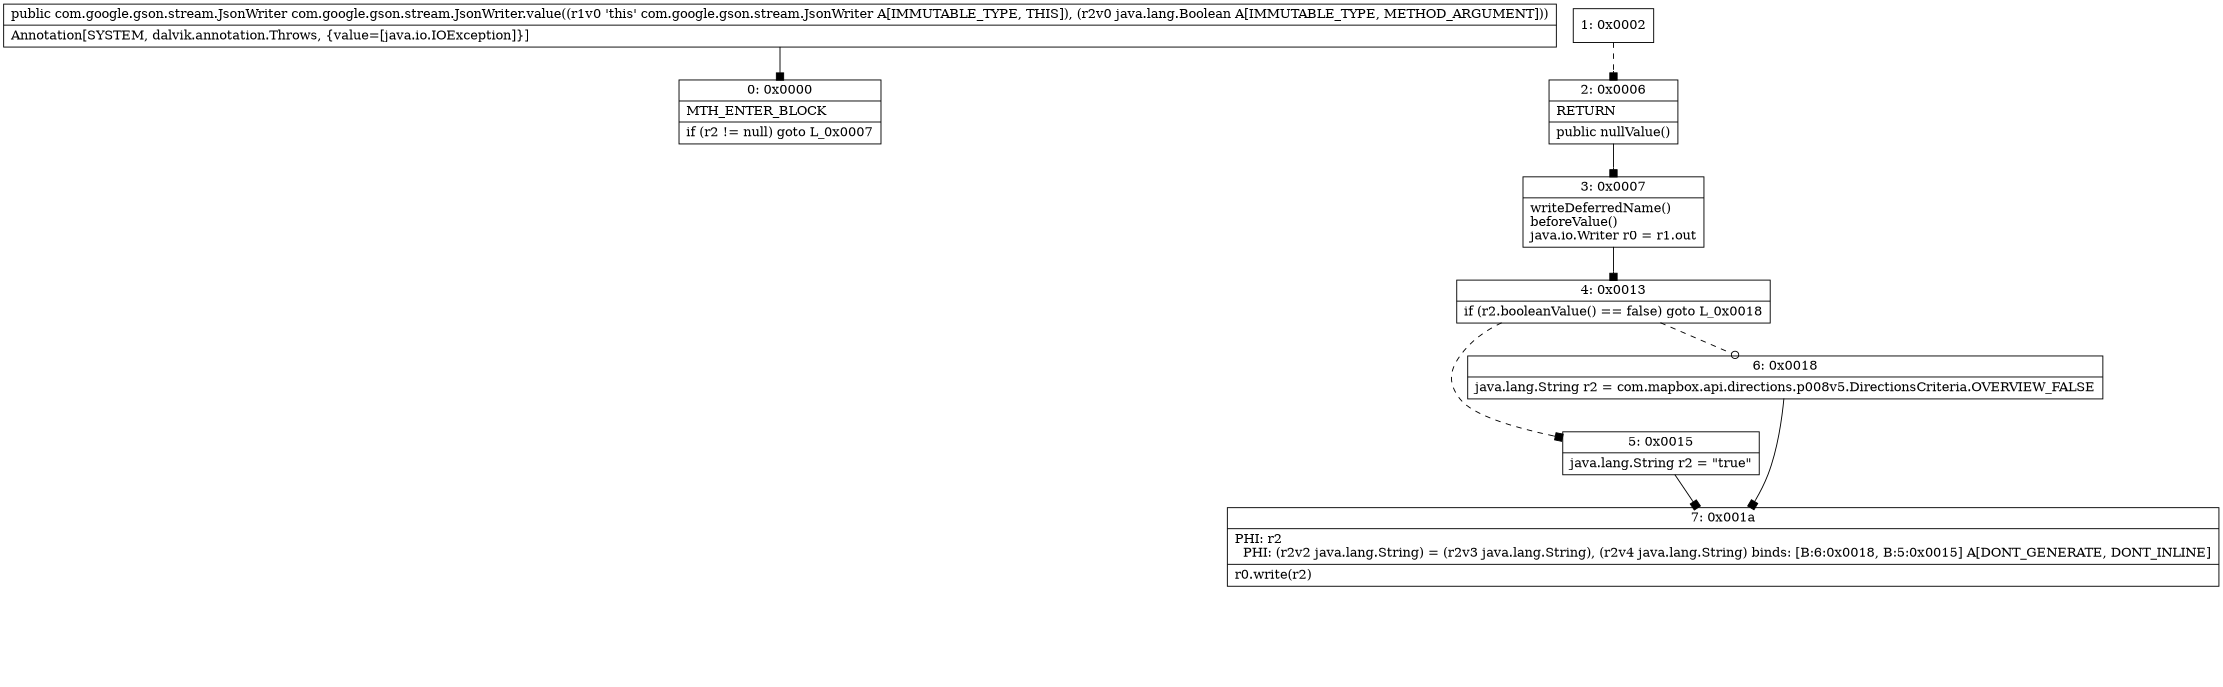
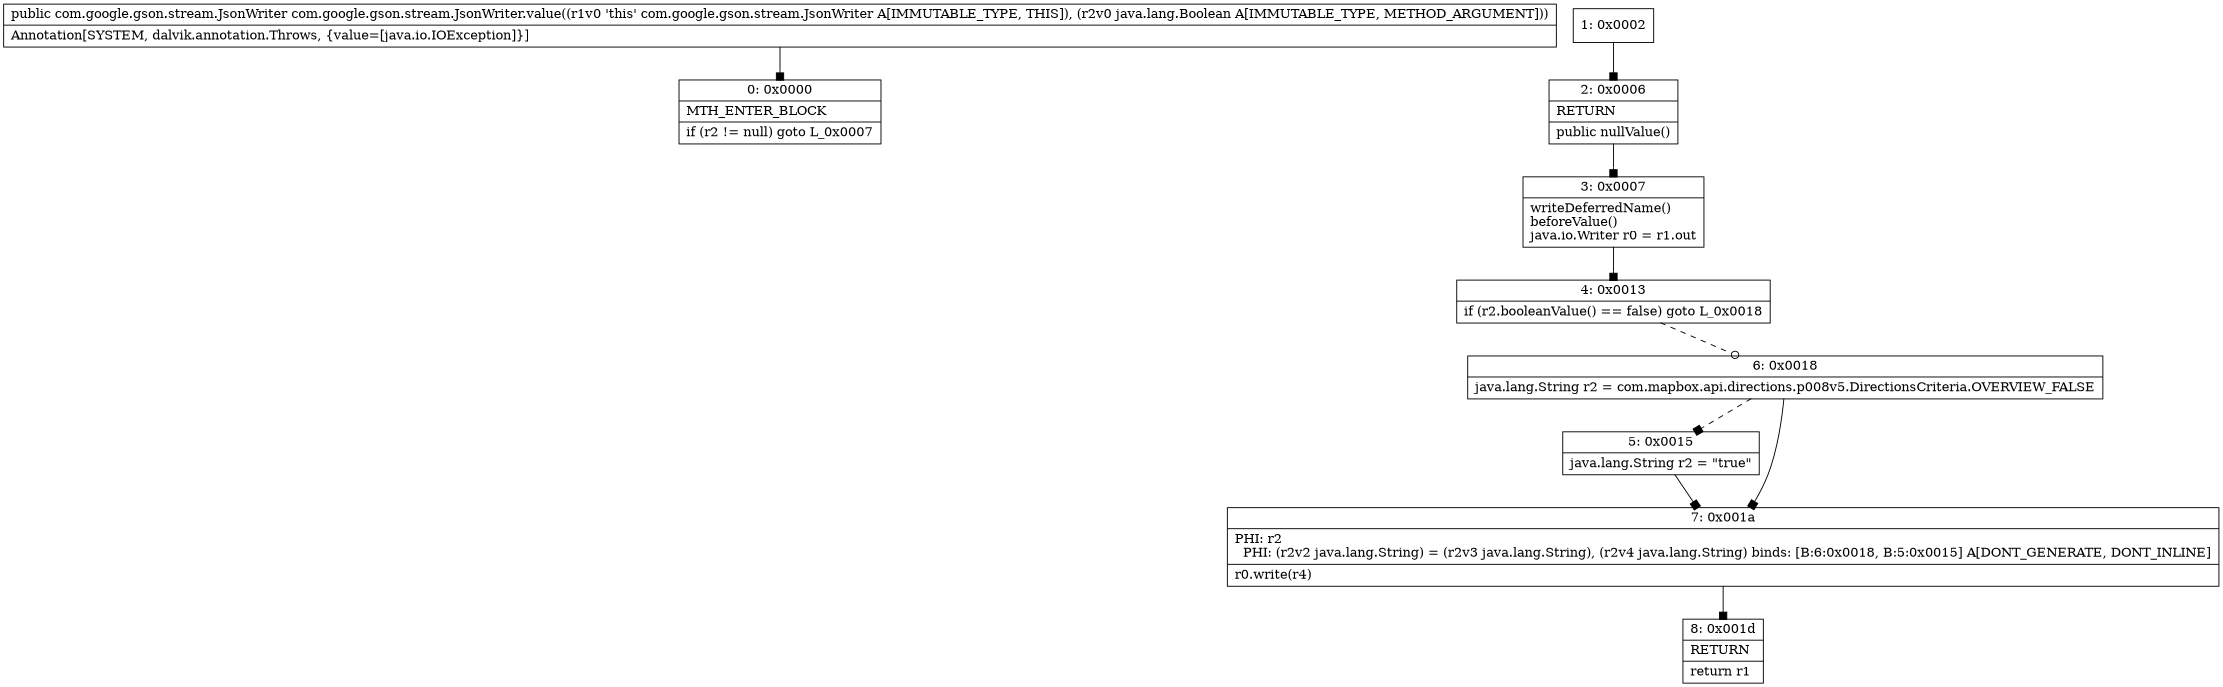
(1613, 57) -> (1613, 57)
(1460, 399) -> (1727, 413)
(1274, 575) -> (1274, 575)
none -> (1723, 651)
